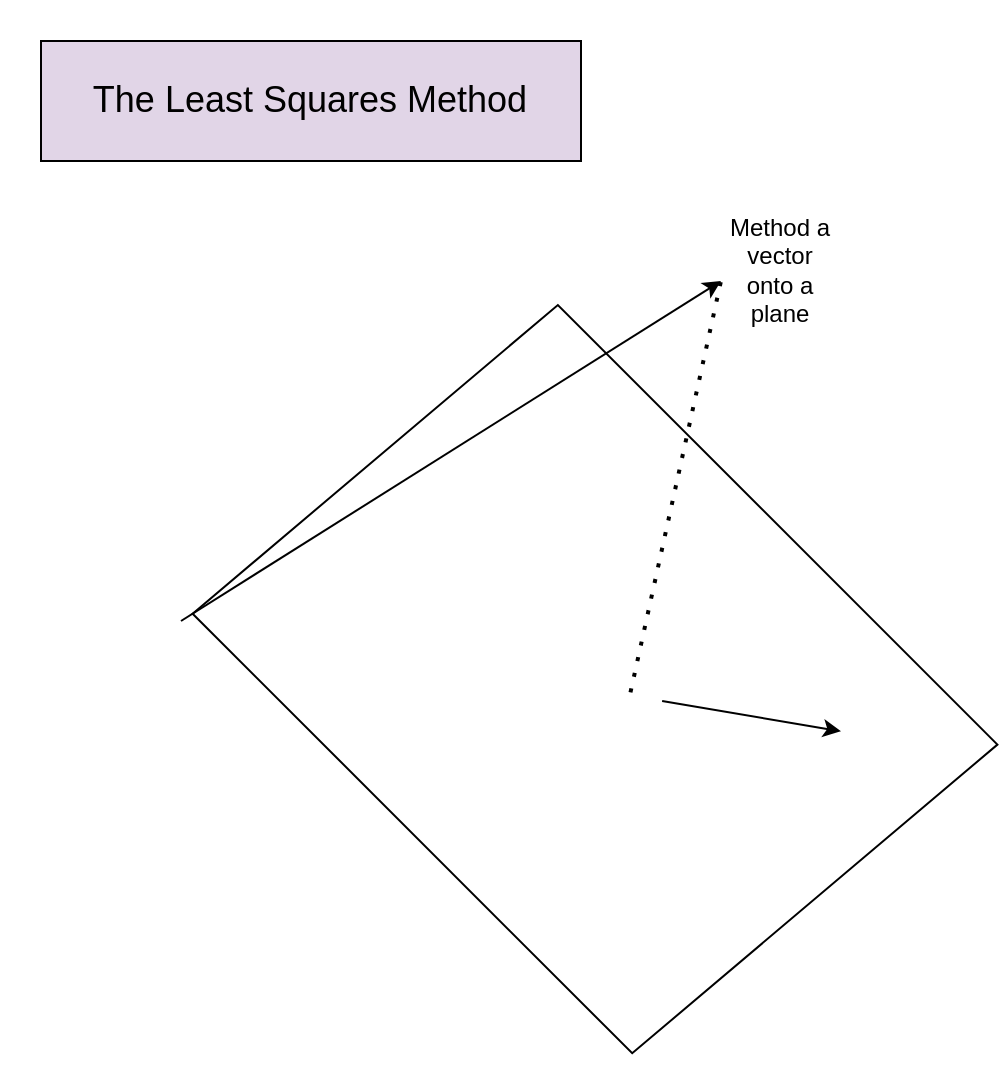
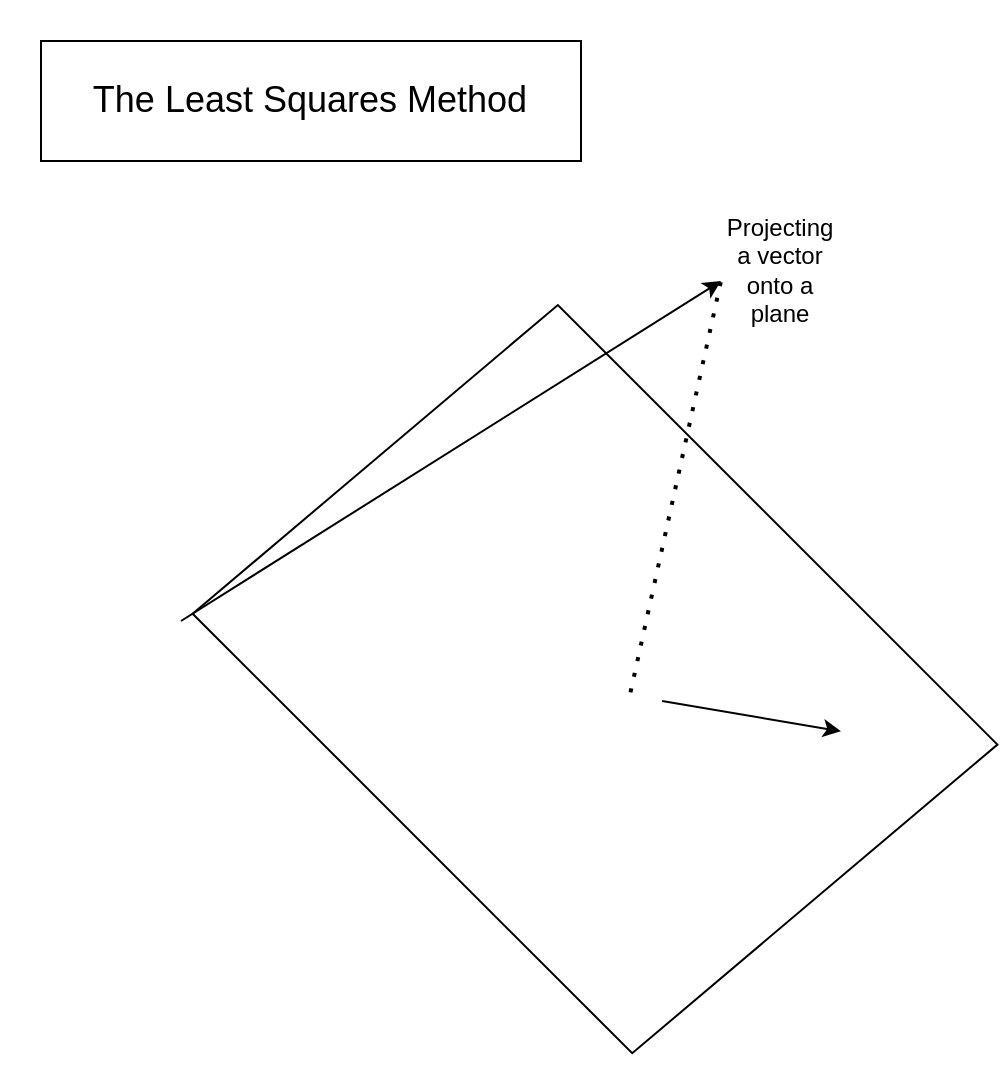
(311, 101) -> (311, 101)
(781, 271) -> (781, 271)
